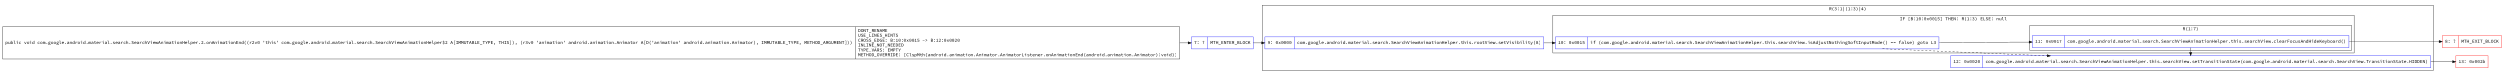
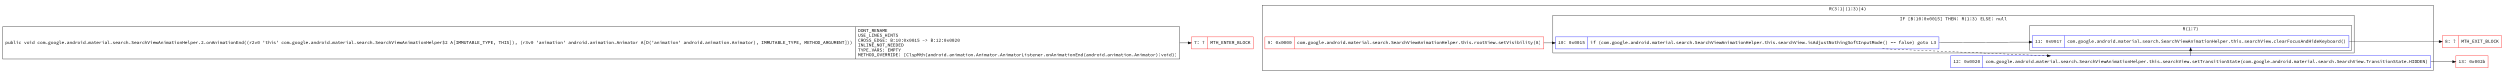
(1222, 43) -> (1222, 43)
(1257, 43) -> none
(1404, 43) -> (1404, 43)
(2191, 50) -> (2191, 53)
